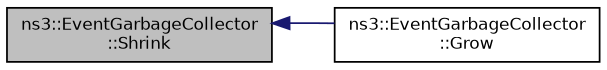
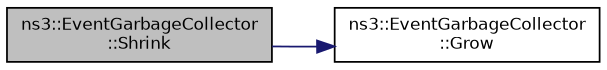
(312, 23) -> (295, 47)
